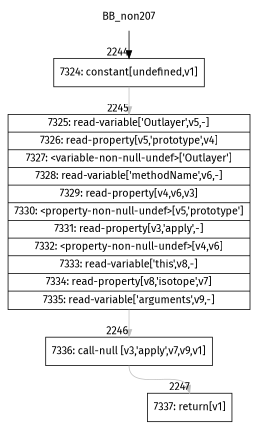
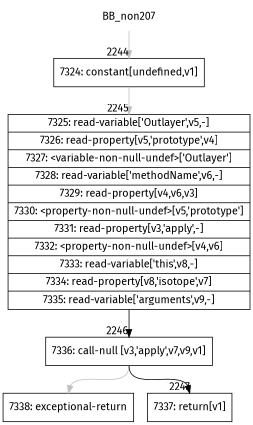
(129, 41) -> (129, 41)
(129, 319) -> (129, 319)
(156, 380) -> (156, 380)
none -> (68, 407)
